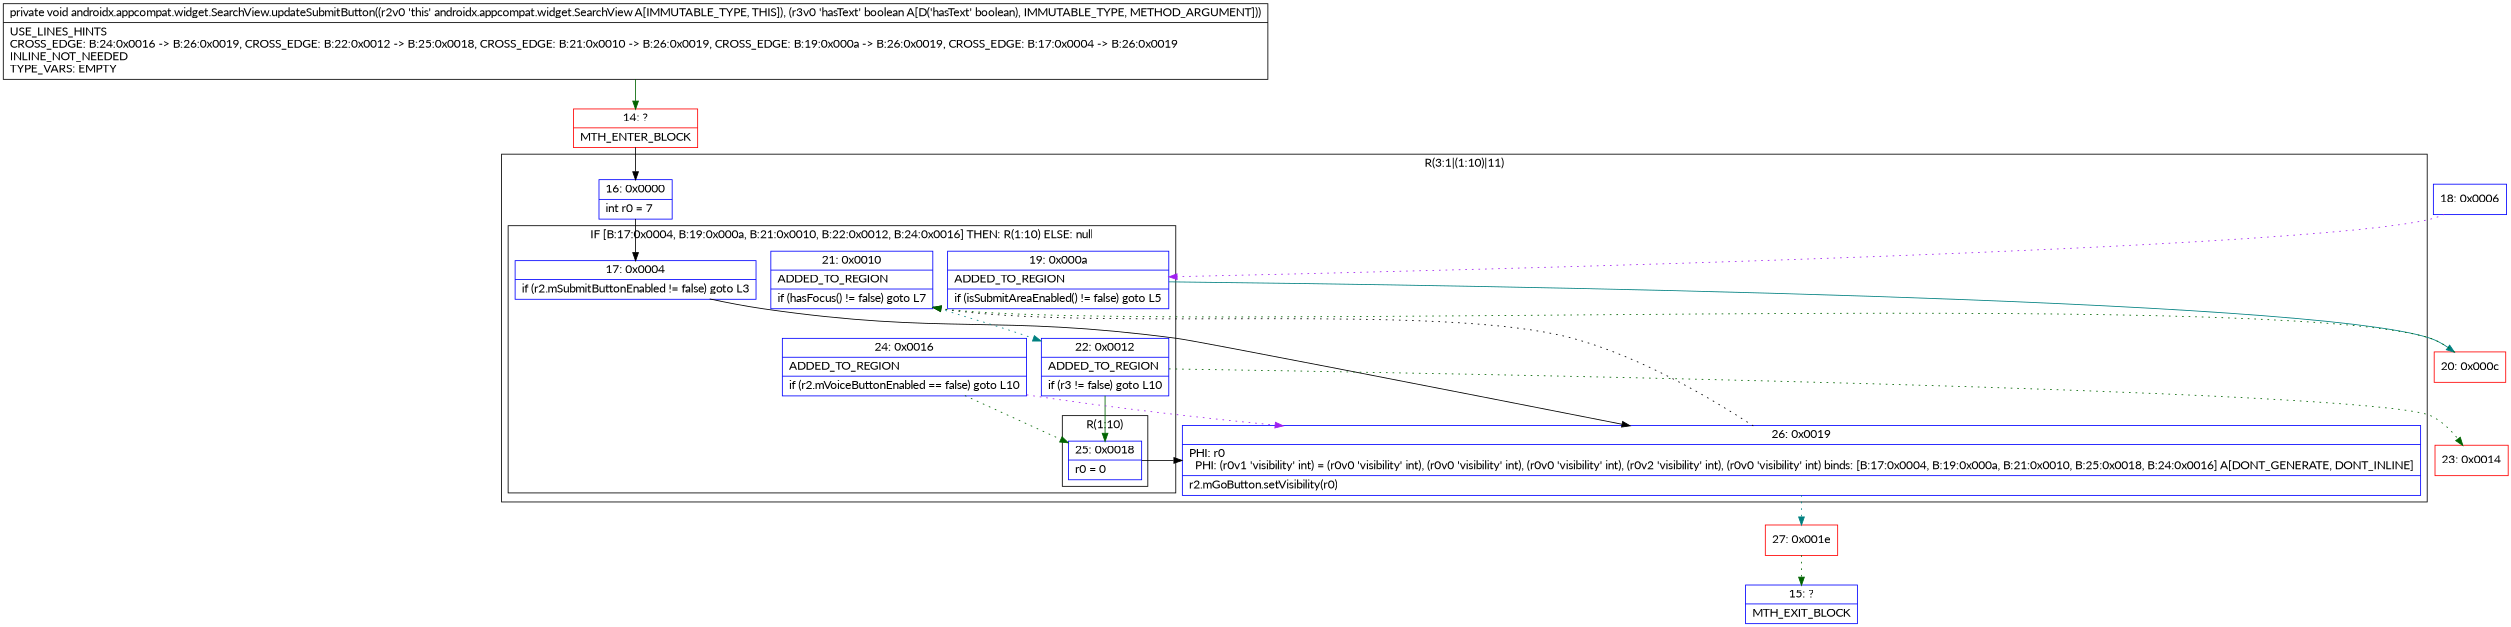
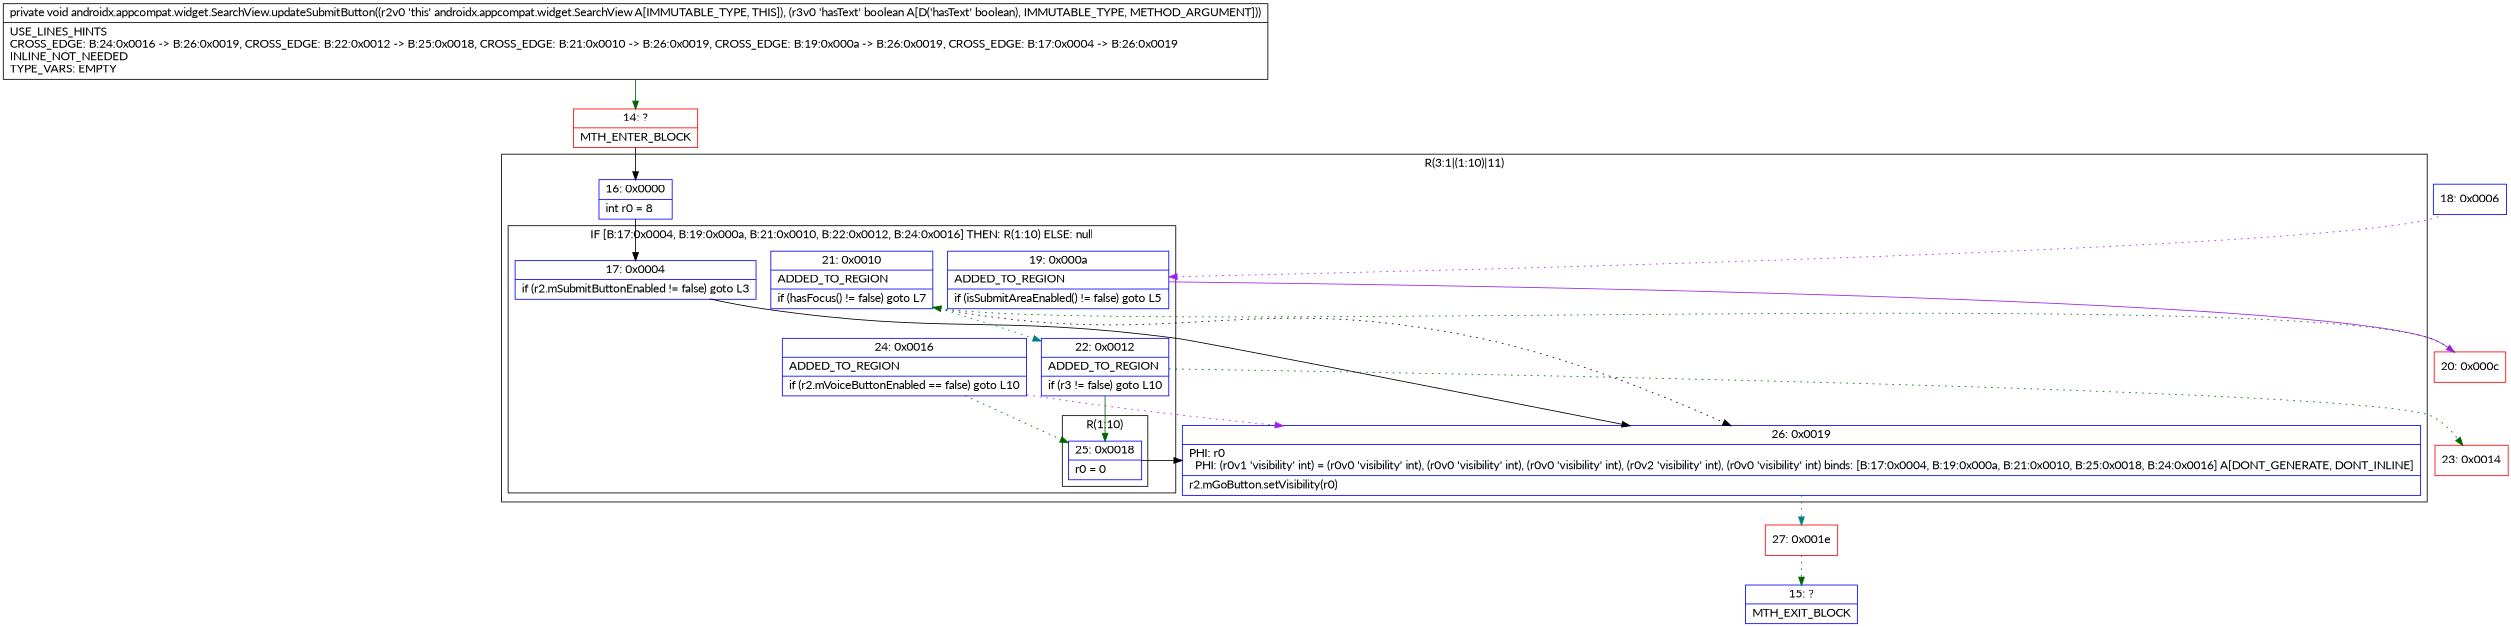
(629, 209) -> (629, 209)
(1810, 295) -> (1810, 295)
(1421, 321) -> (1376, 323)
